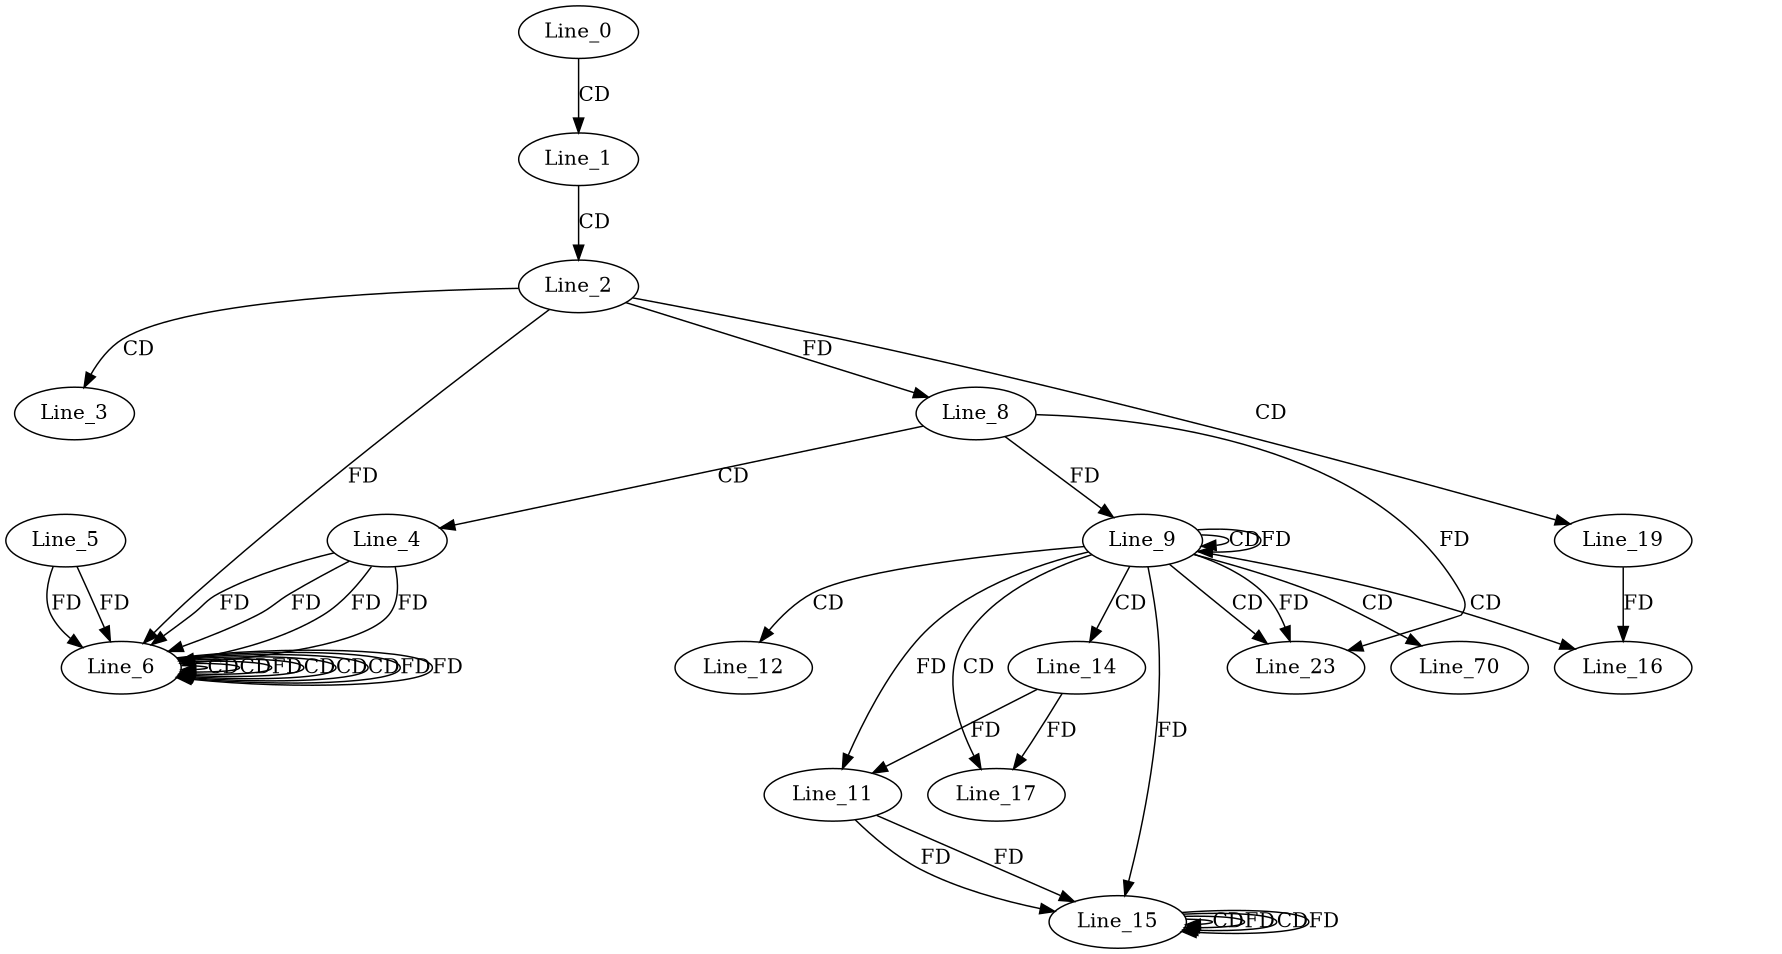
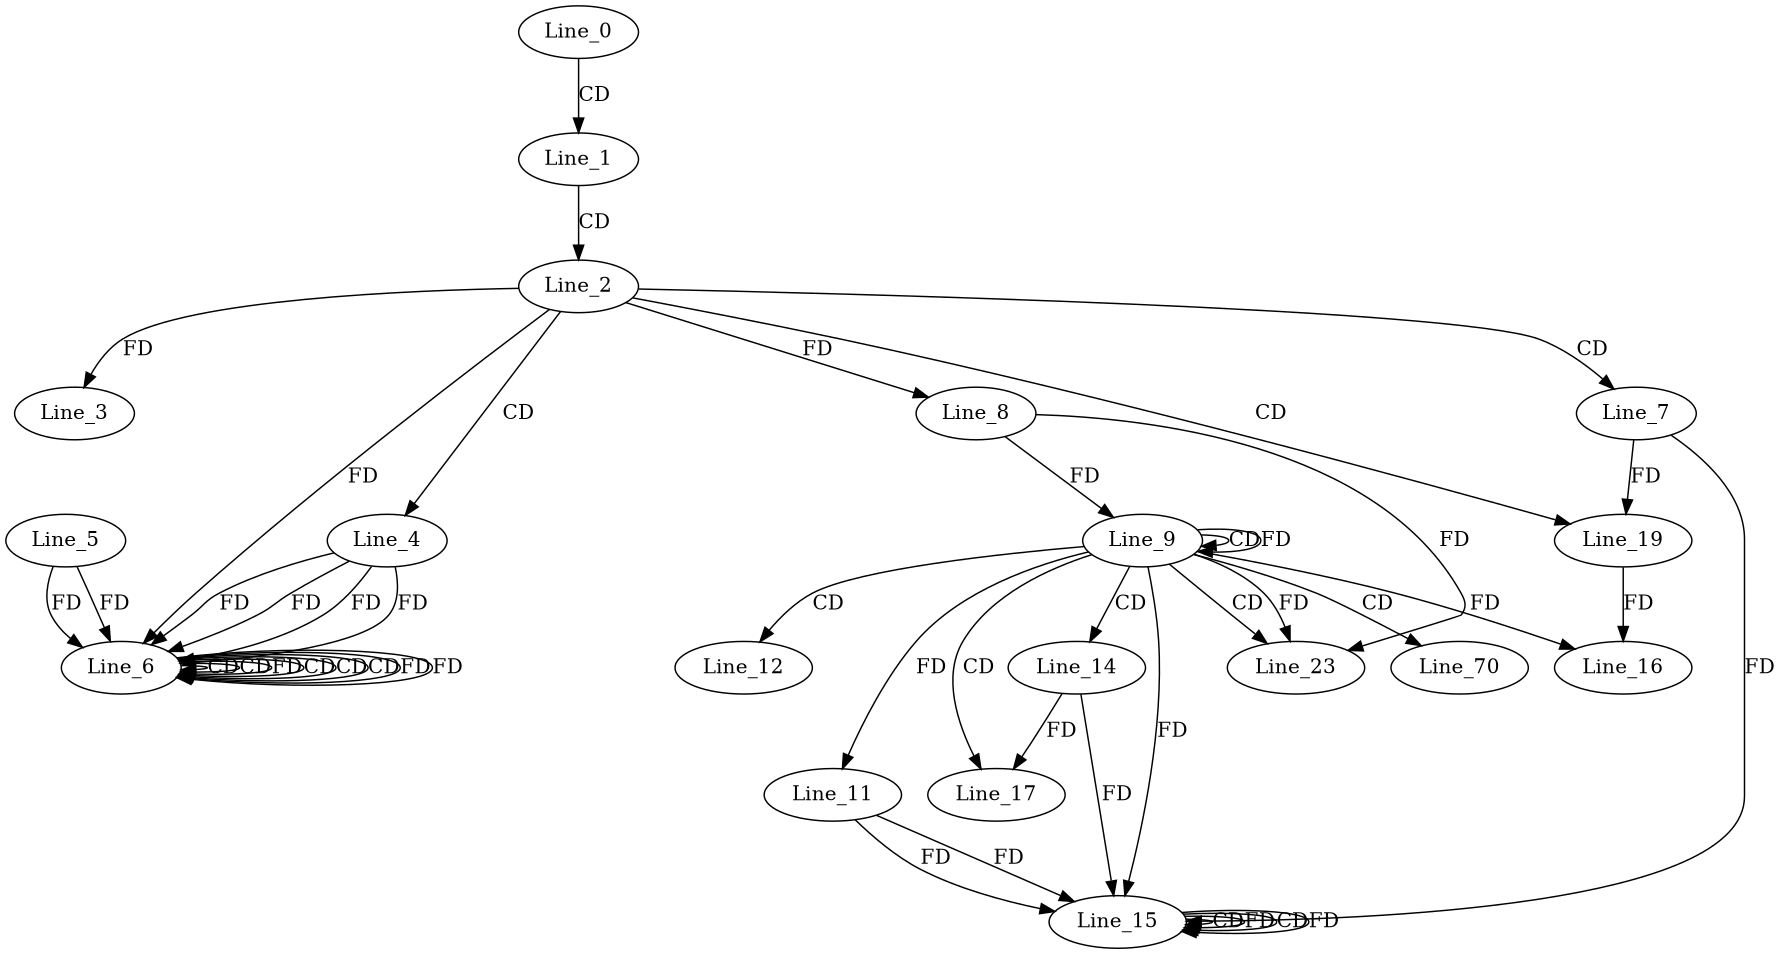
(139, 350) -> (139, 350)
none -> (1636, 413)
(689, 476) -> (487, 408)
(1486, 604) -> (1486, 604)
(973, 722) -> (1096, 787)
